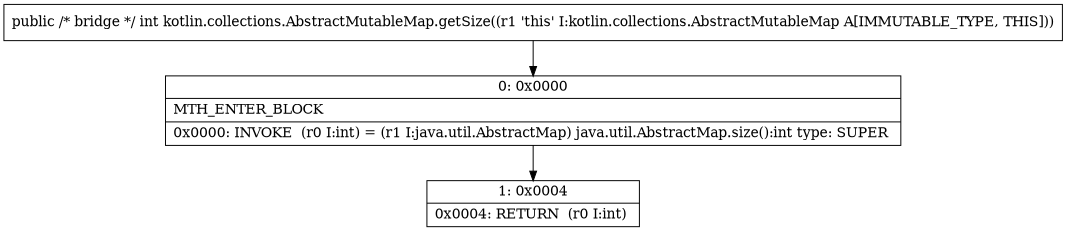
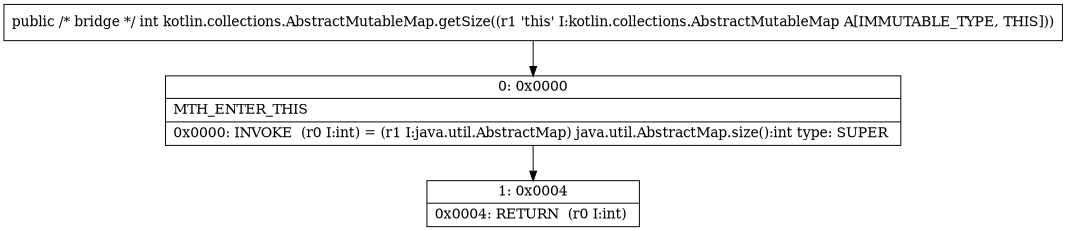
(249, 110) -> (241, 110)
